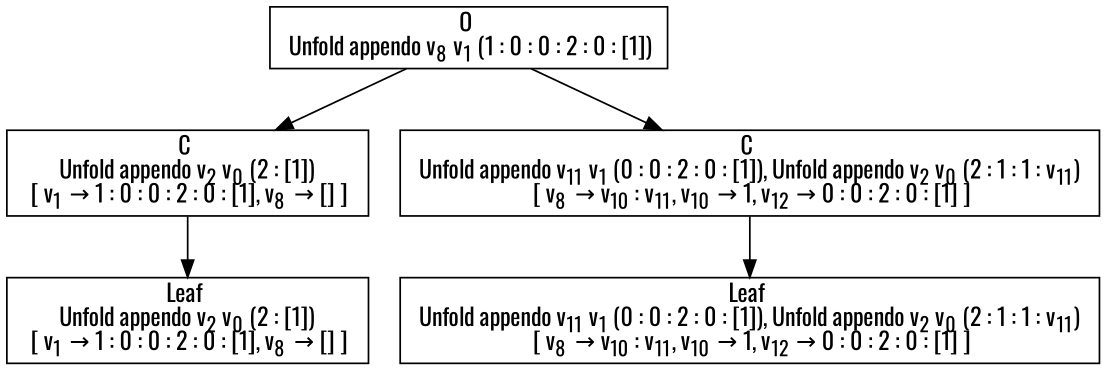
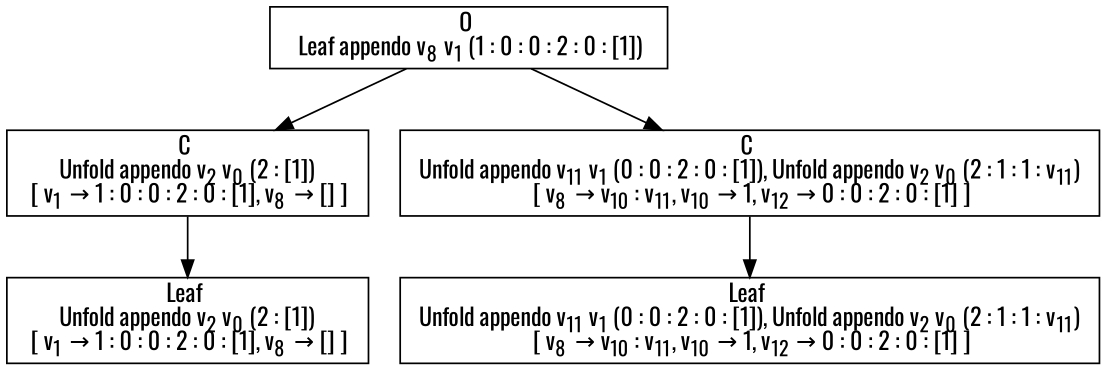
(360, 48) -> (360, 48)
